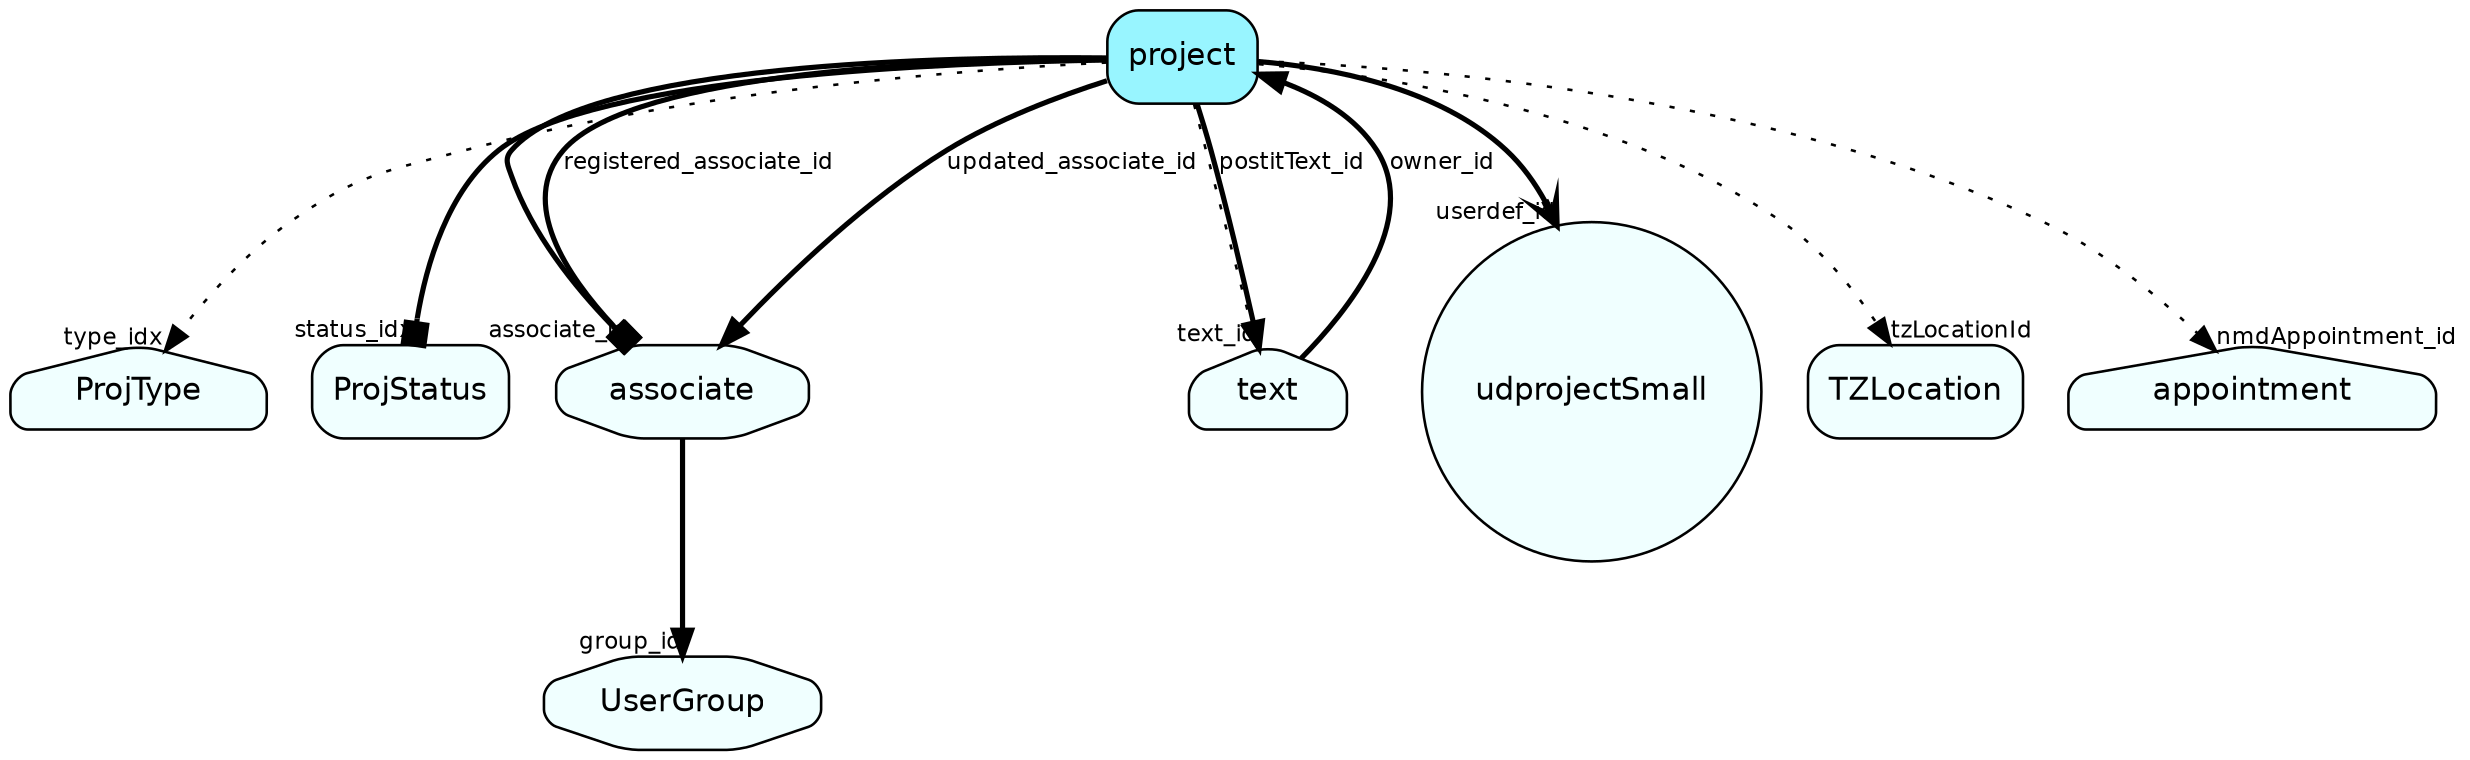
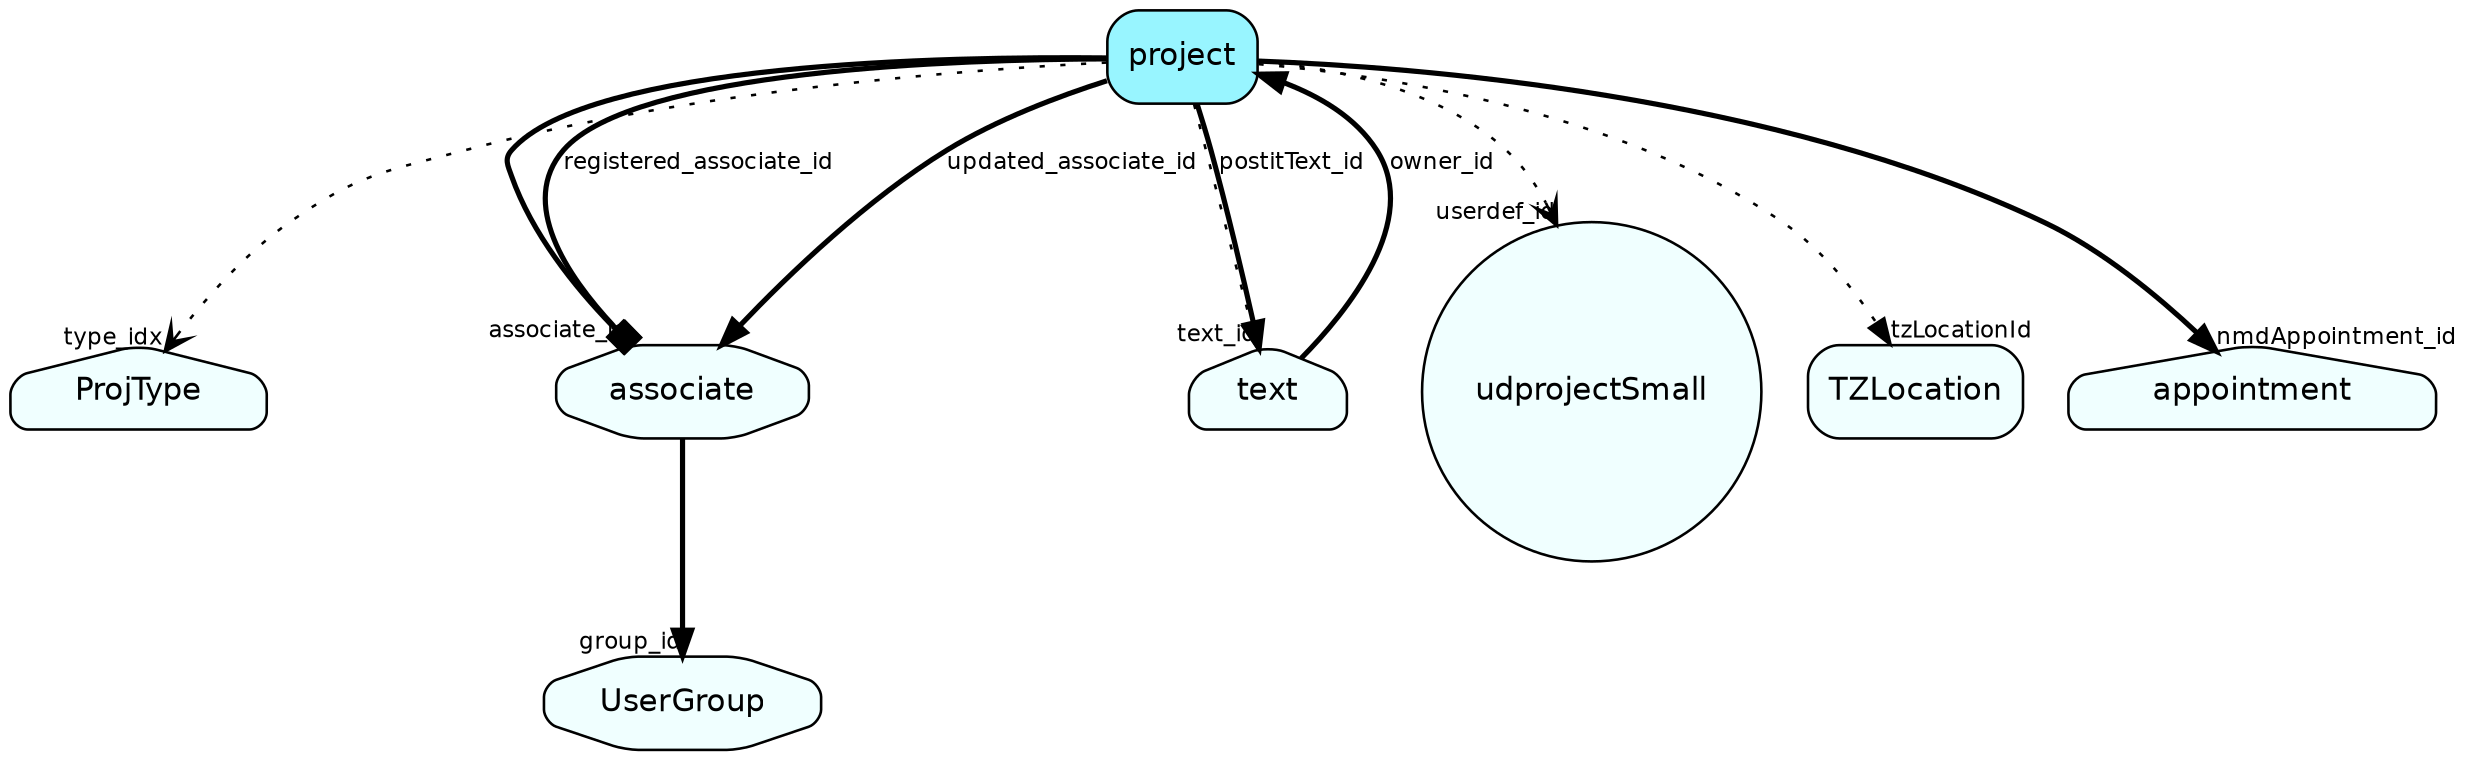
(1443, 108) -> (1443, 108)
(1752, 125) -> (1752, 125)
(468, 150) -> (492, 144)
(411, 392) -> none
